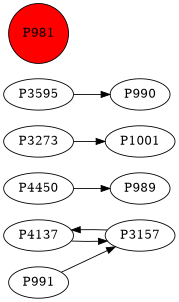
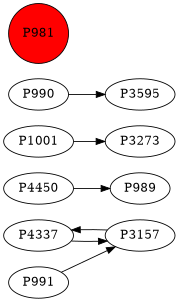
(87, 94) -> (82, 94)
(85, 141) -> (85, 141)
(39, 236) -> (39, 236)
